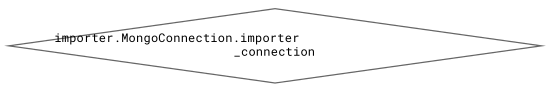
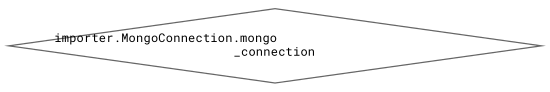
(275, 46) -> (275, 46)
